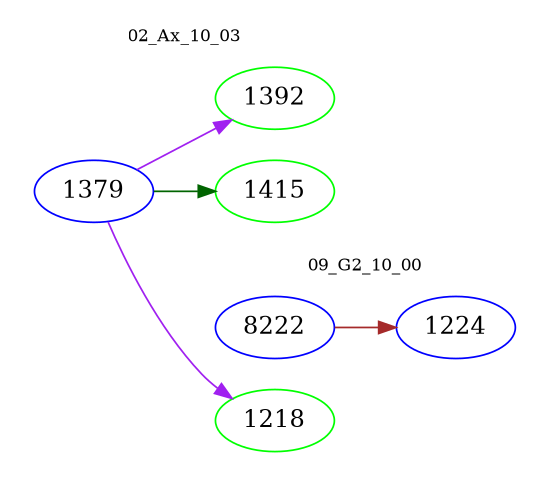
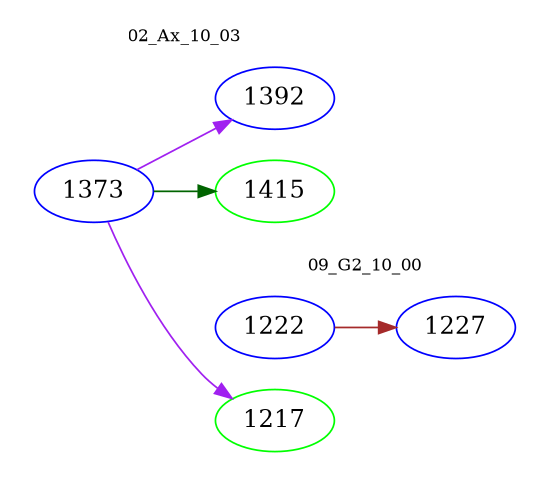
(275, 98) -> (275, 98)
(94, 191) -> (94, 191)
(275, 327) -> (275, 327)
(456, 327) -> (456, 327)
(275, 421) -> (275, 421)
